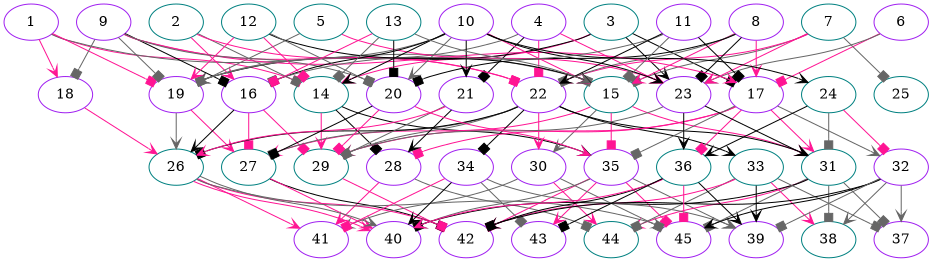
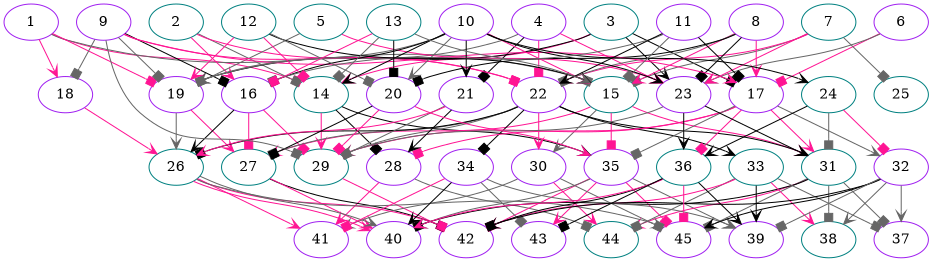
(243, 58) -> (167, 130)
